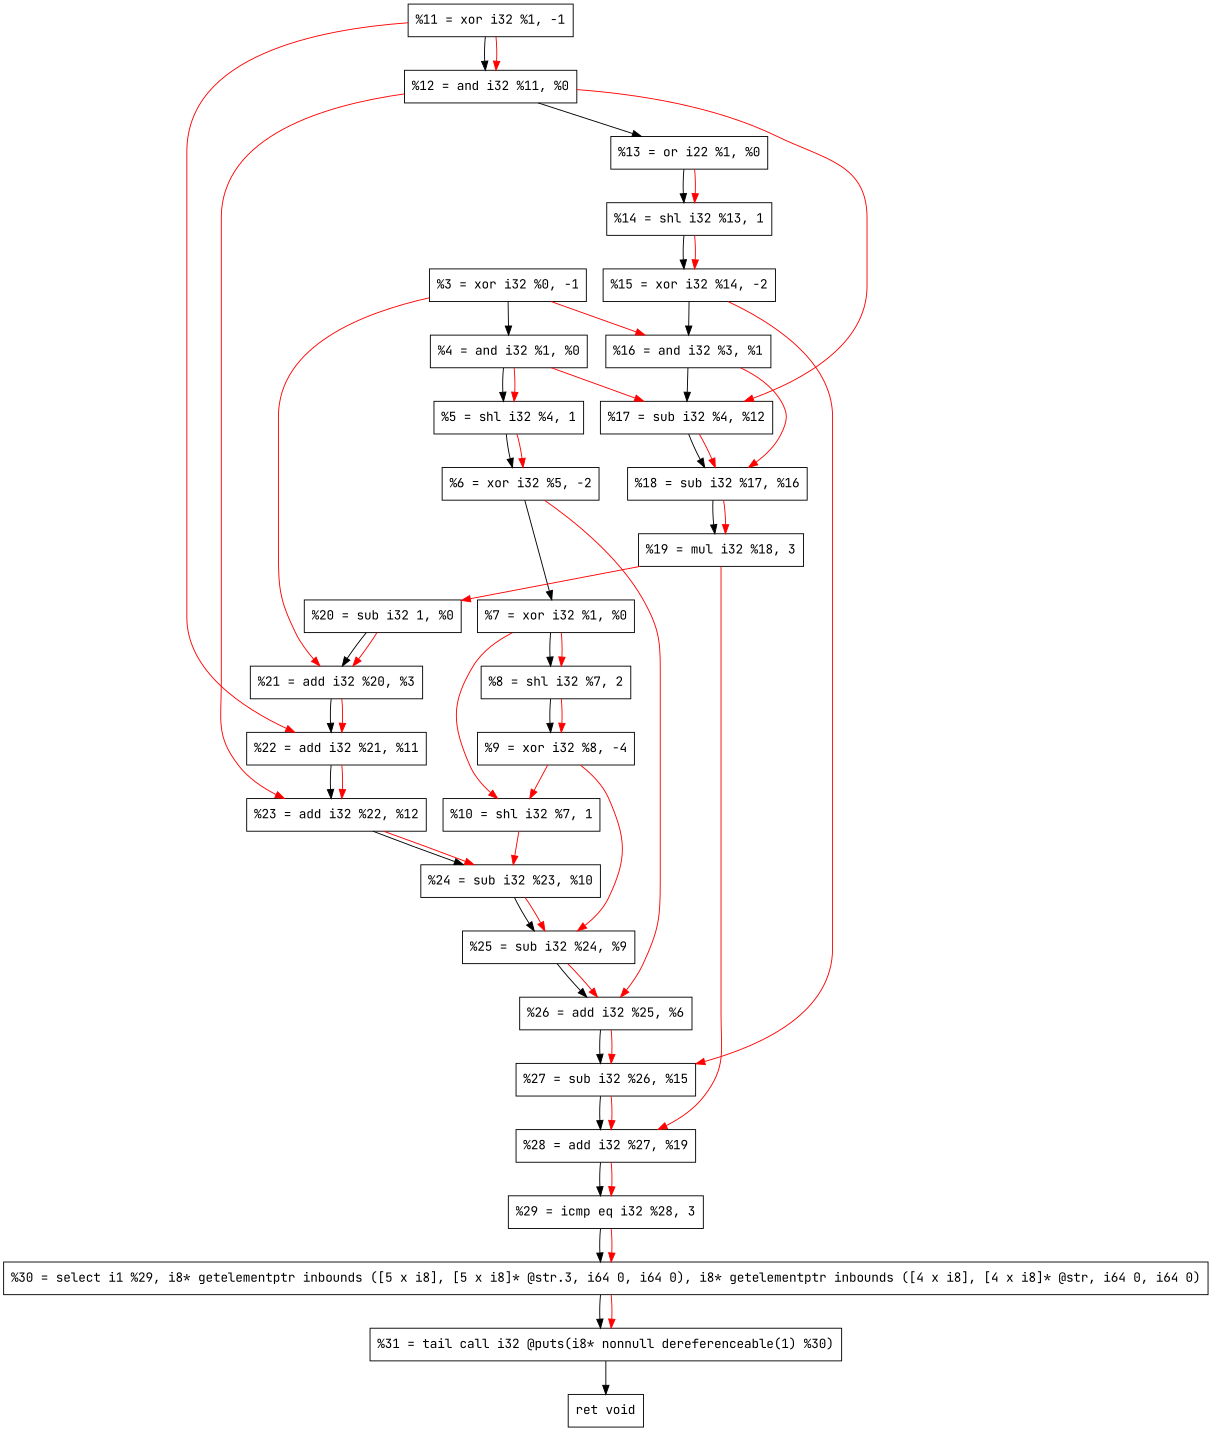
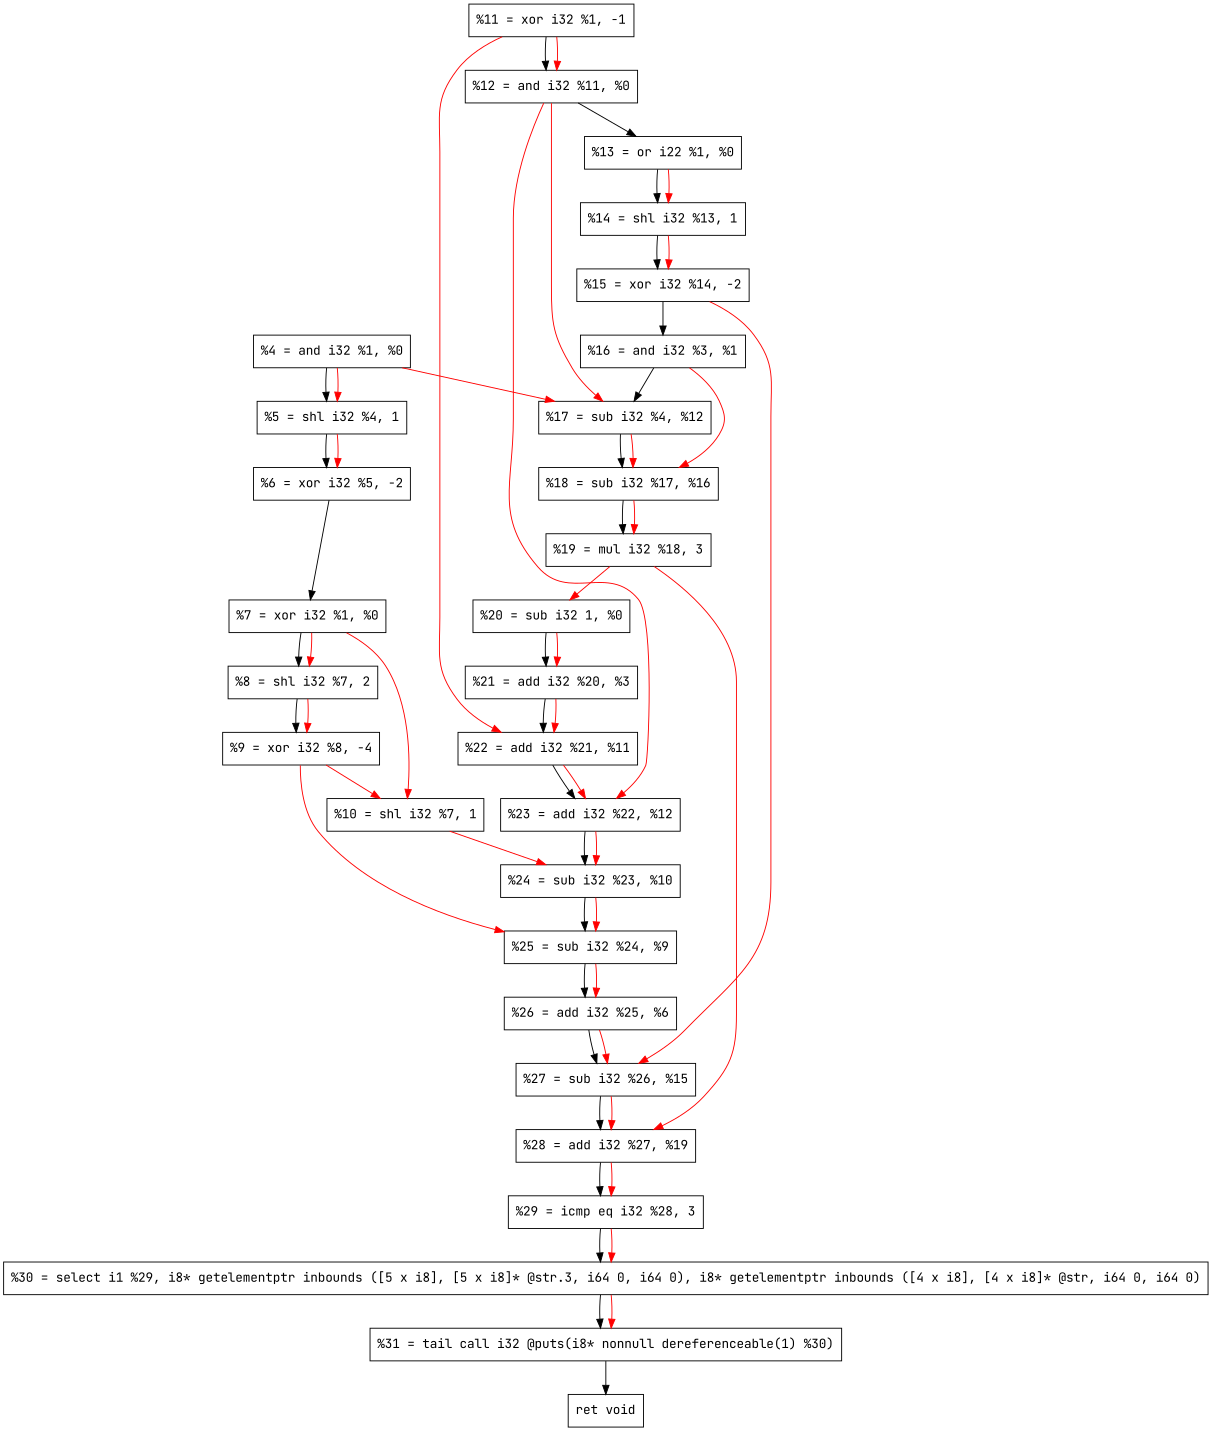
(508, 285) -> none
(660, 727) -> none
